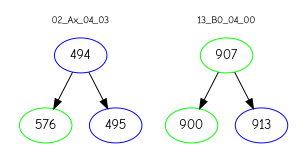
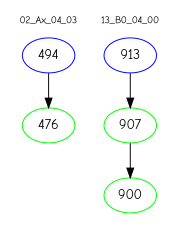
(242, 86) -> (130, 86)
(46, 125) -> (49, 125)
(116, 125) -> none
